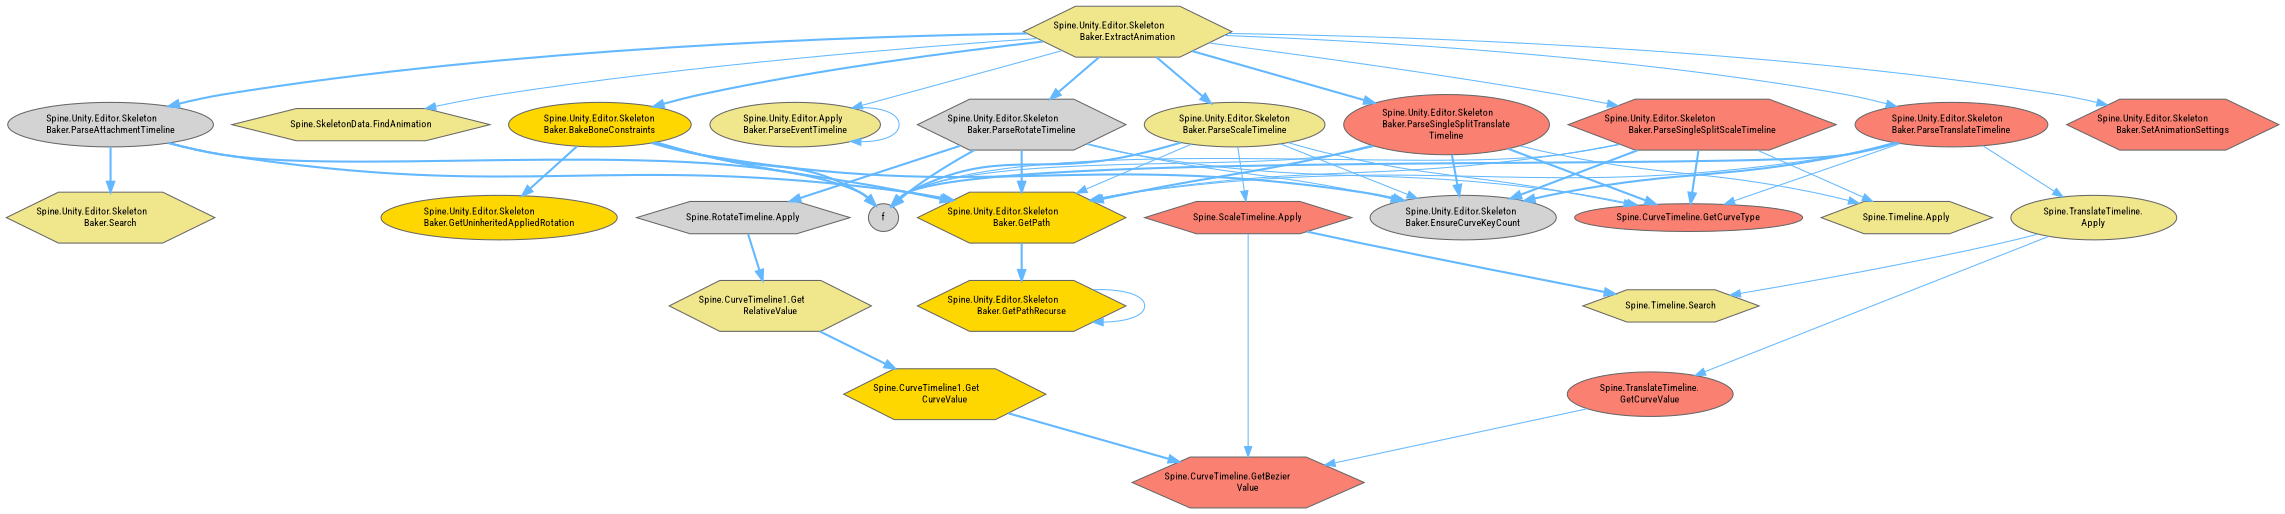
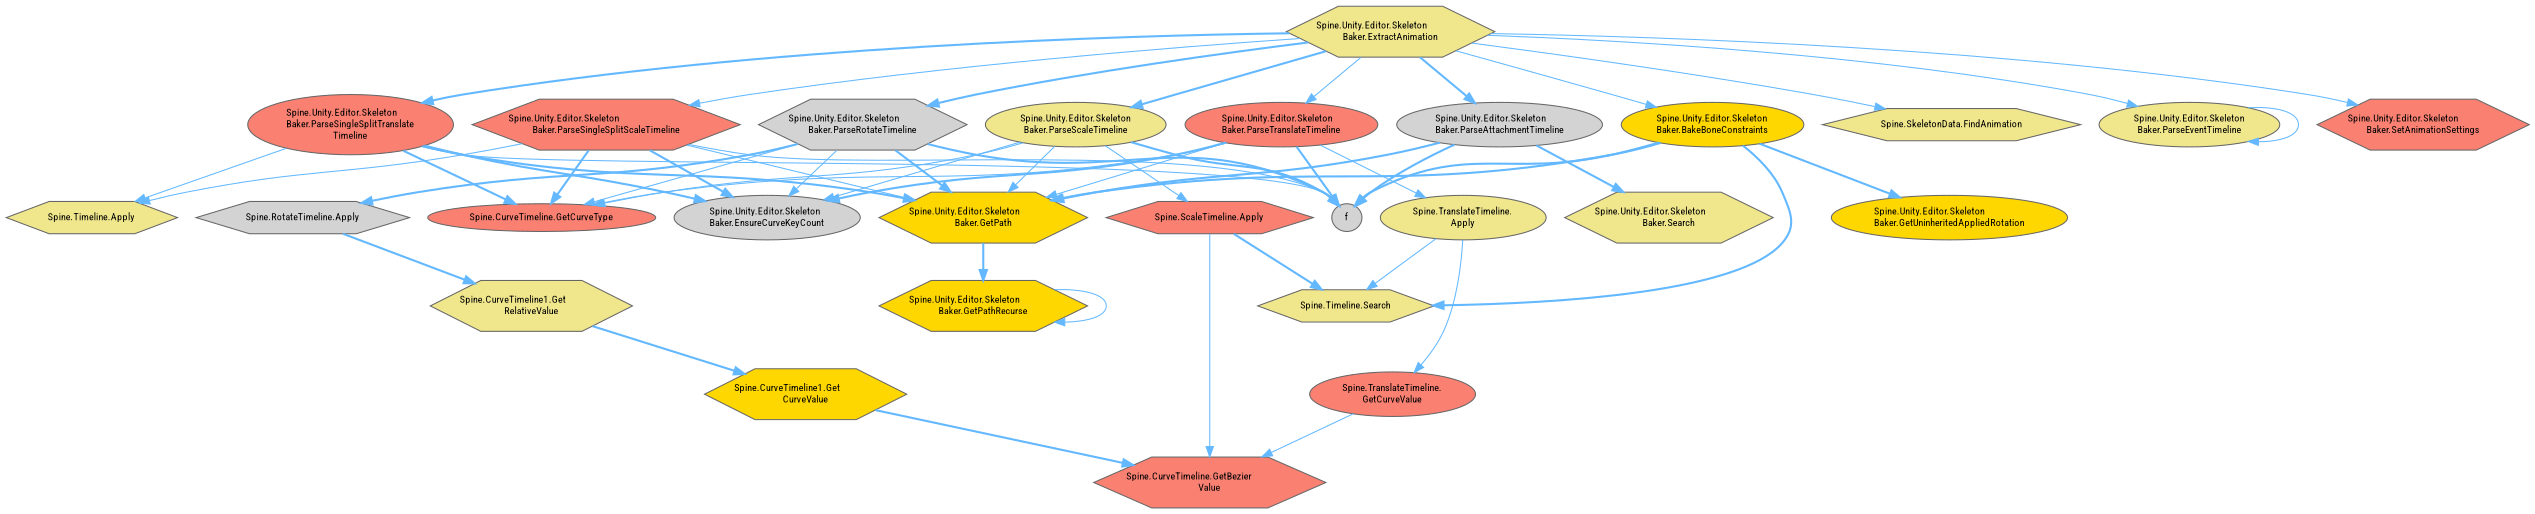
(852, 67) -> (1551, 77)
(795, 125) -> (2189, 125)
(910, 176) -> (1676, 286)
